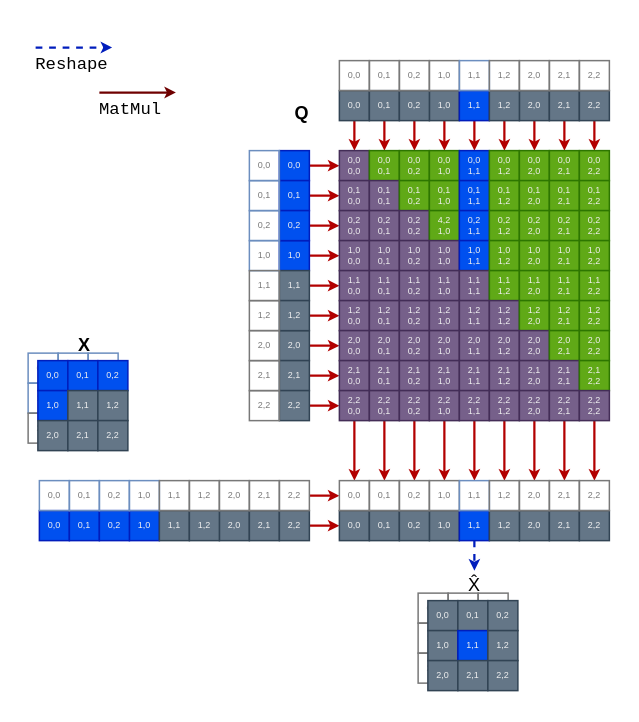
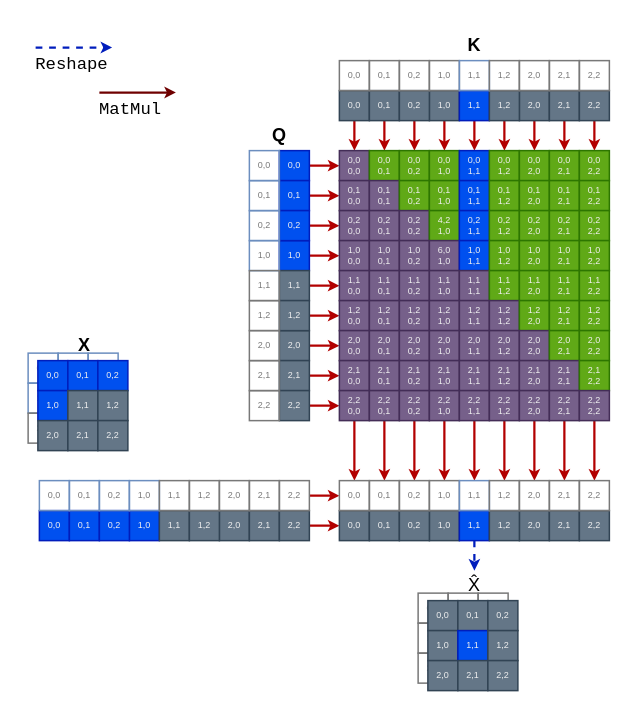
none -> (474, 45)
(302, 113) -> (279, 135)
(444, 255) -> (444, 255)
